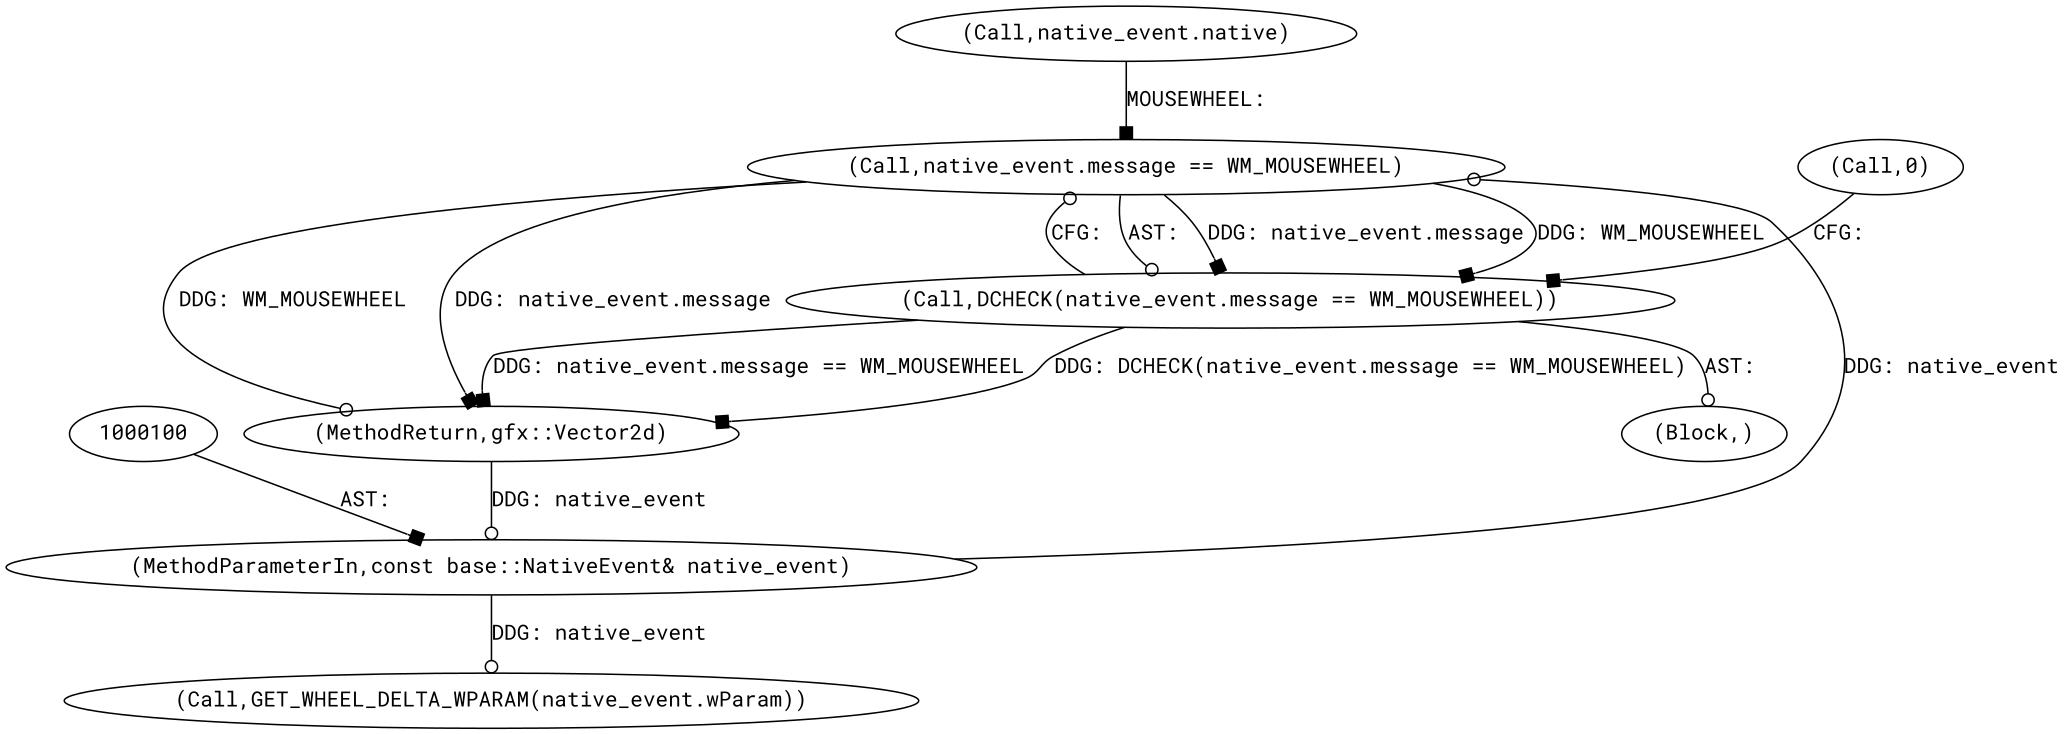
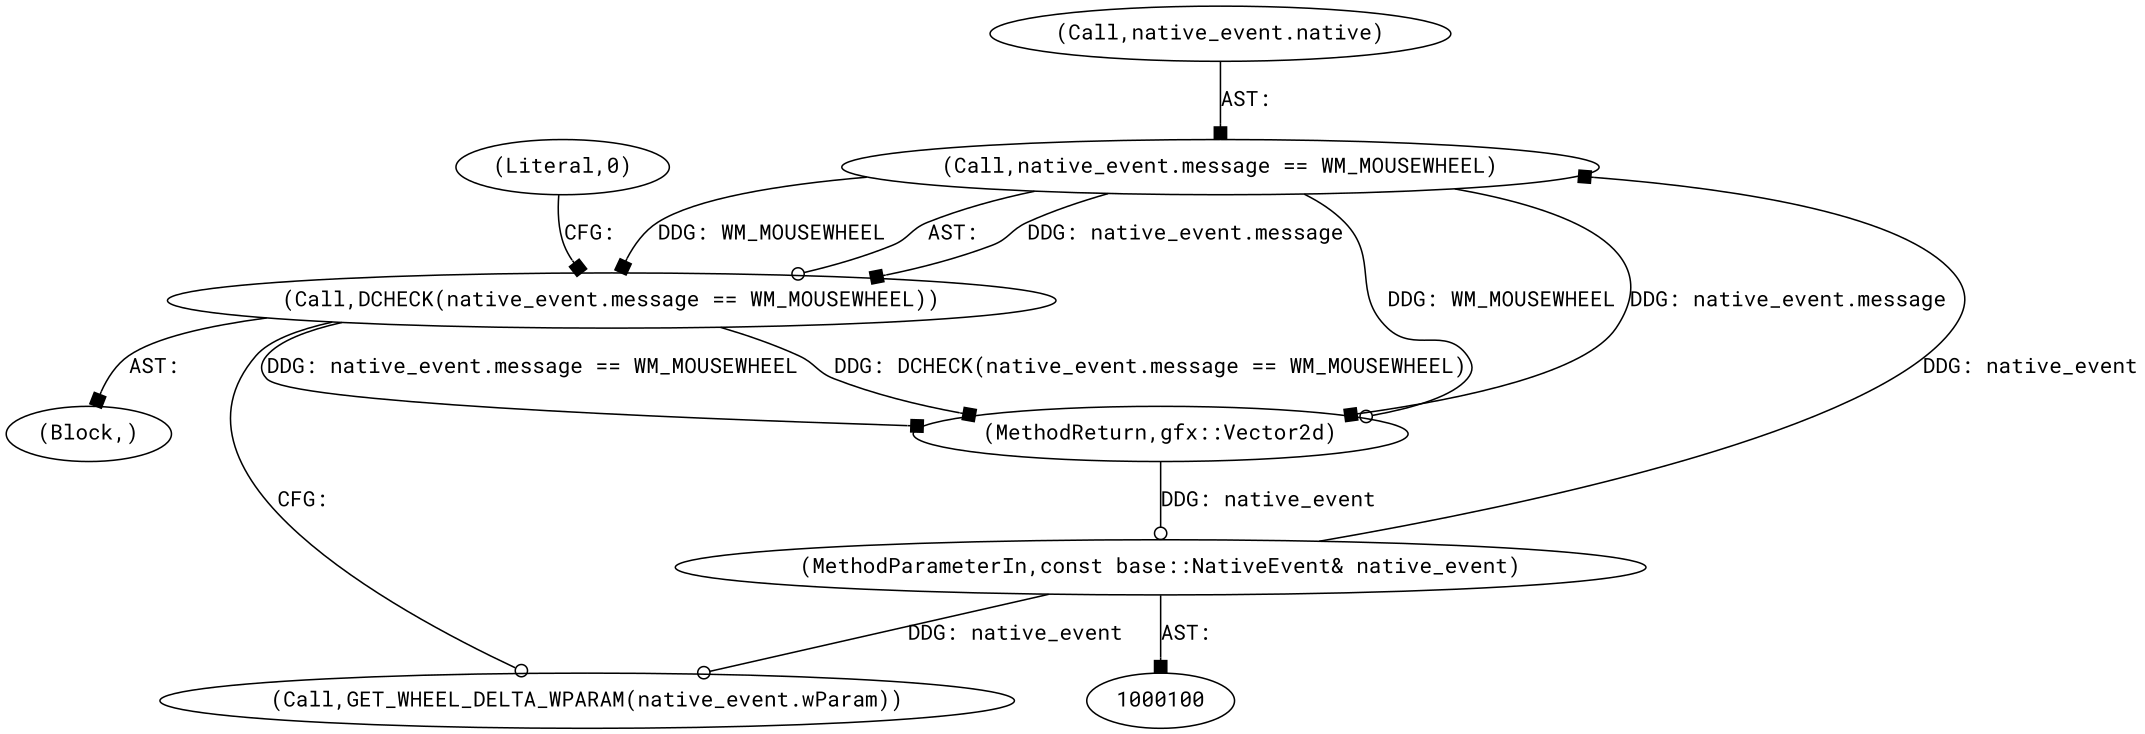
(1203, 100) -> (1253, 100)
(1881, 167) -> (563, 167)
(1050, 243) -> (287, 521)
(1628, 336) -> (174, 336)
(301, 494) -> (1161, 626)
(1666, 506) -> (1857, 397)
